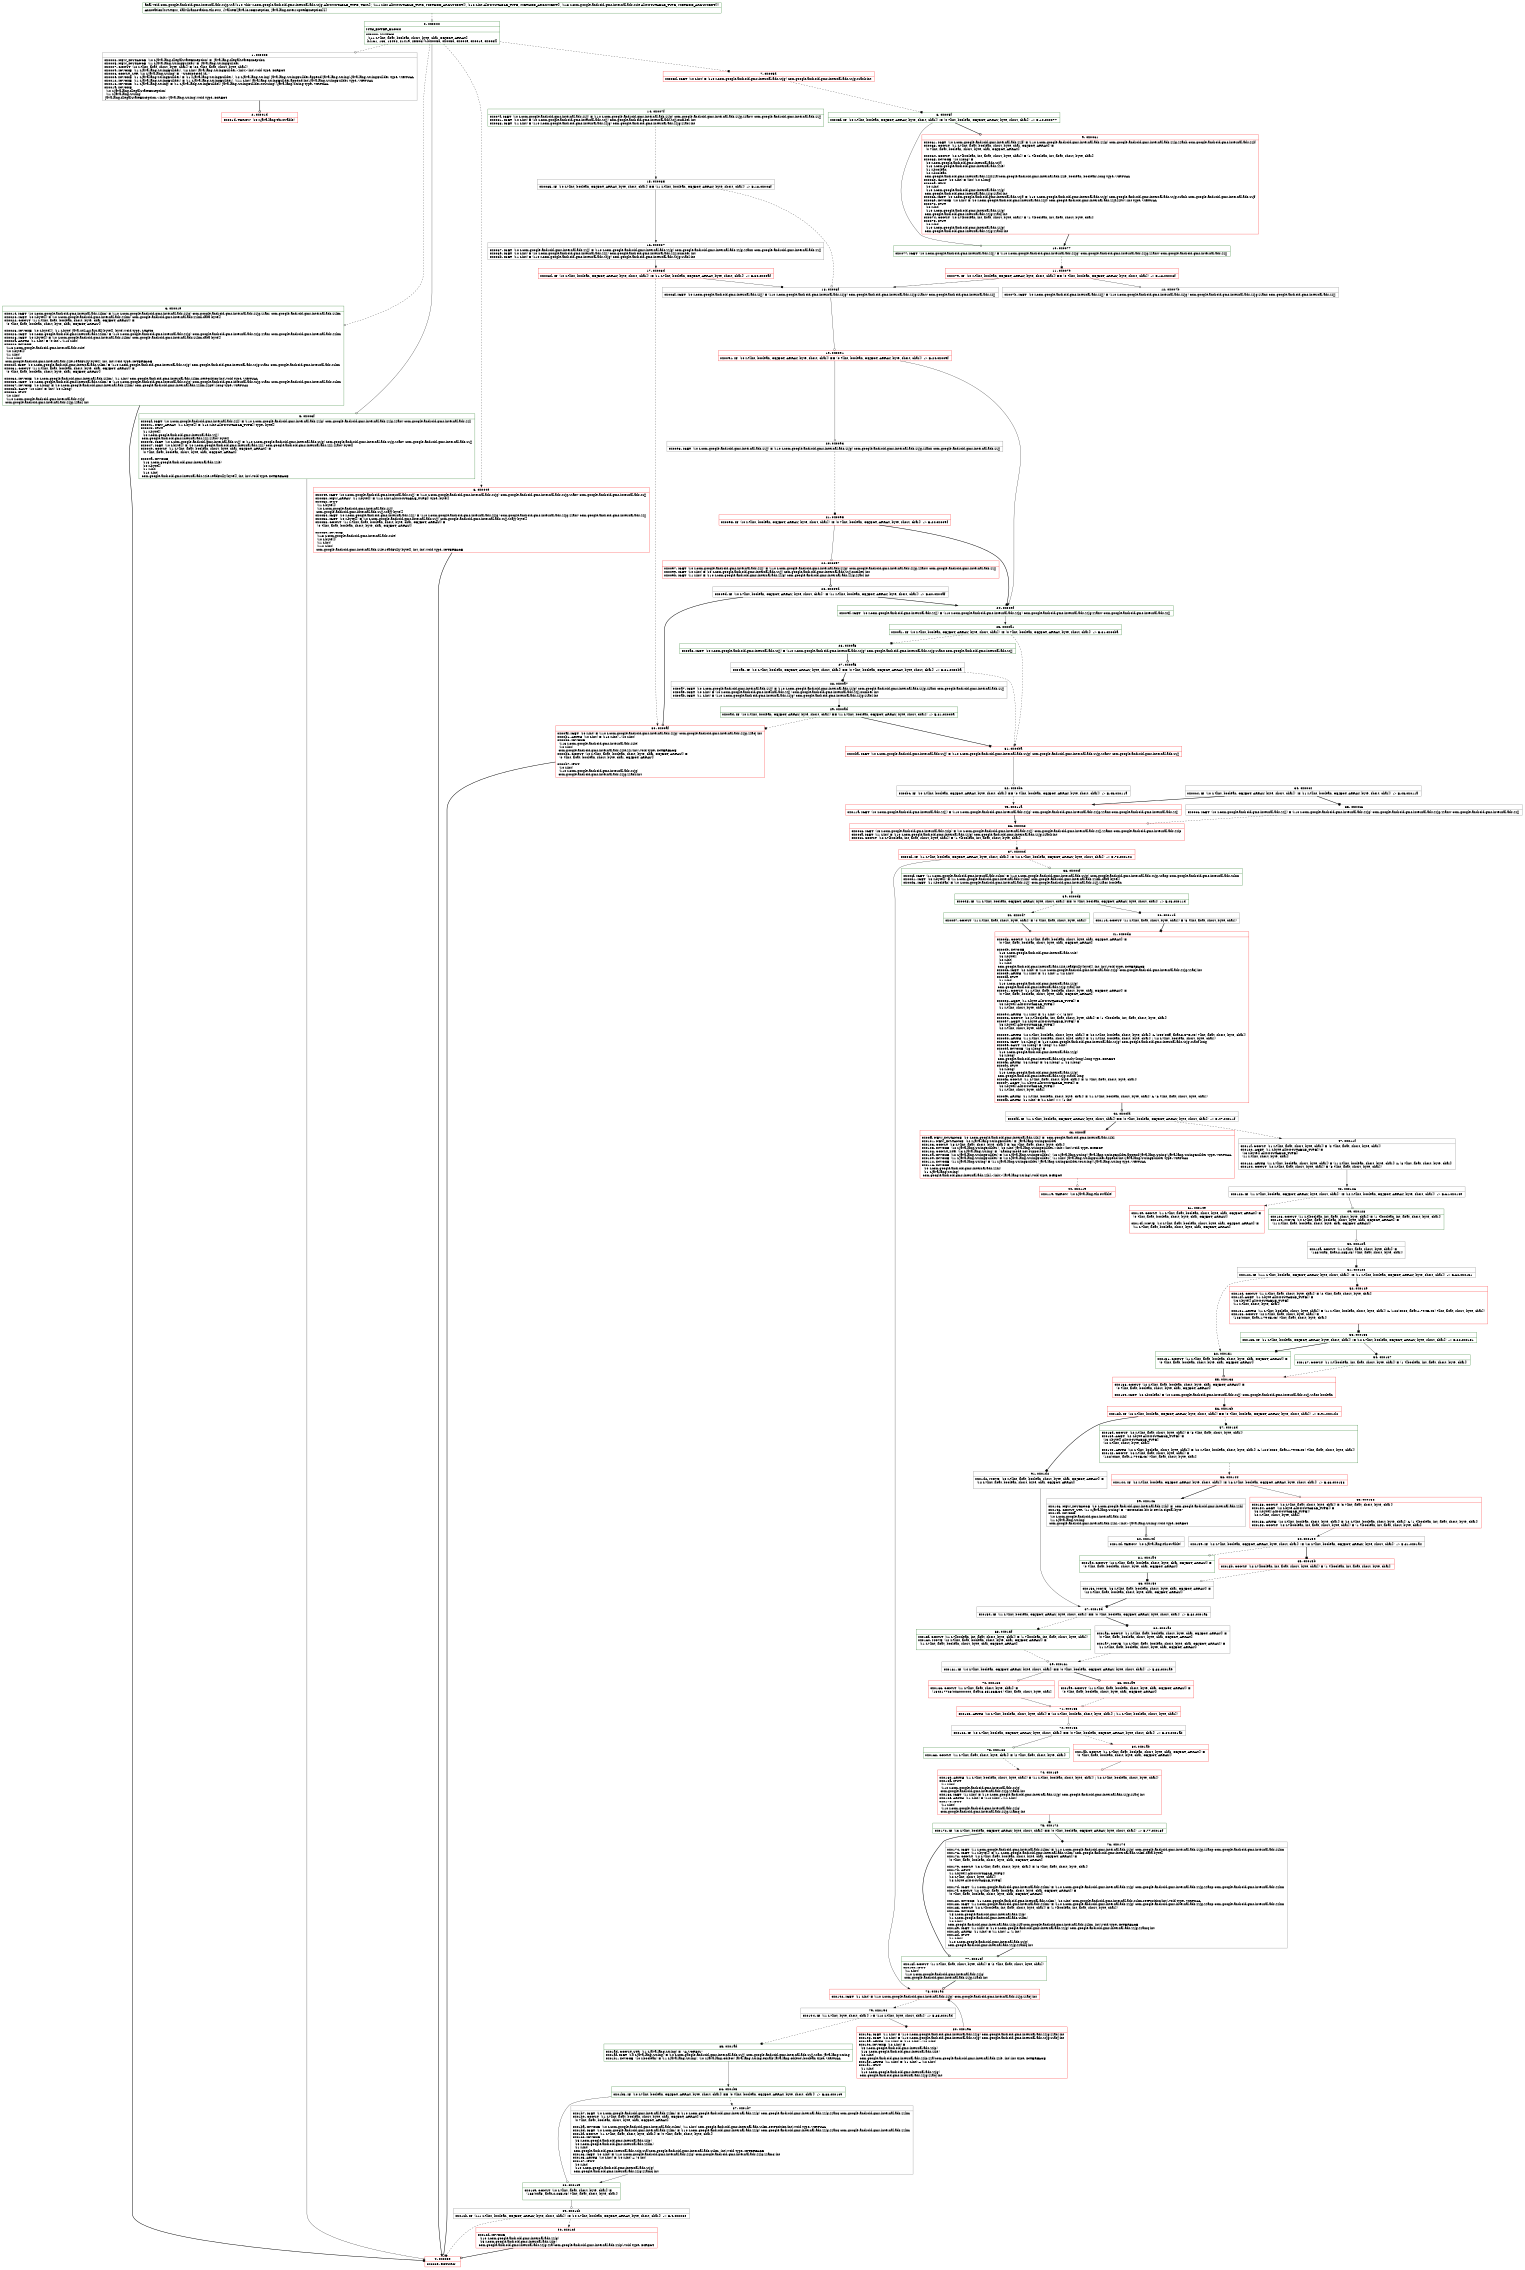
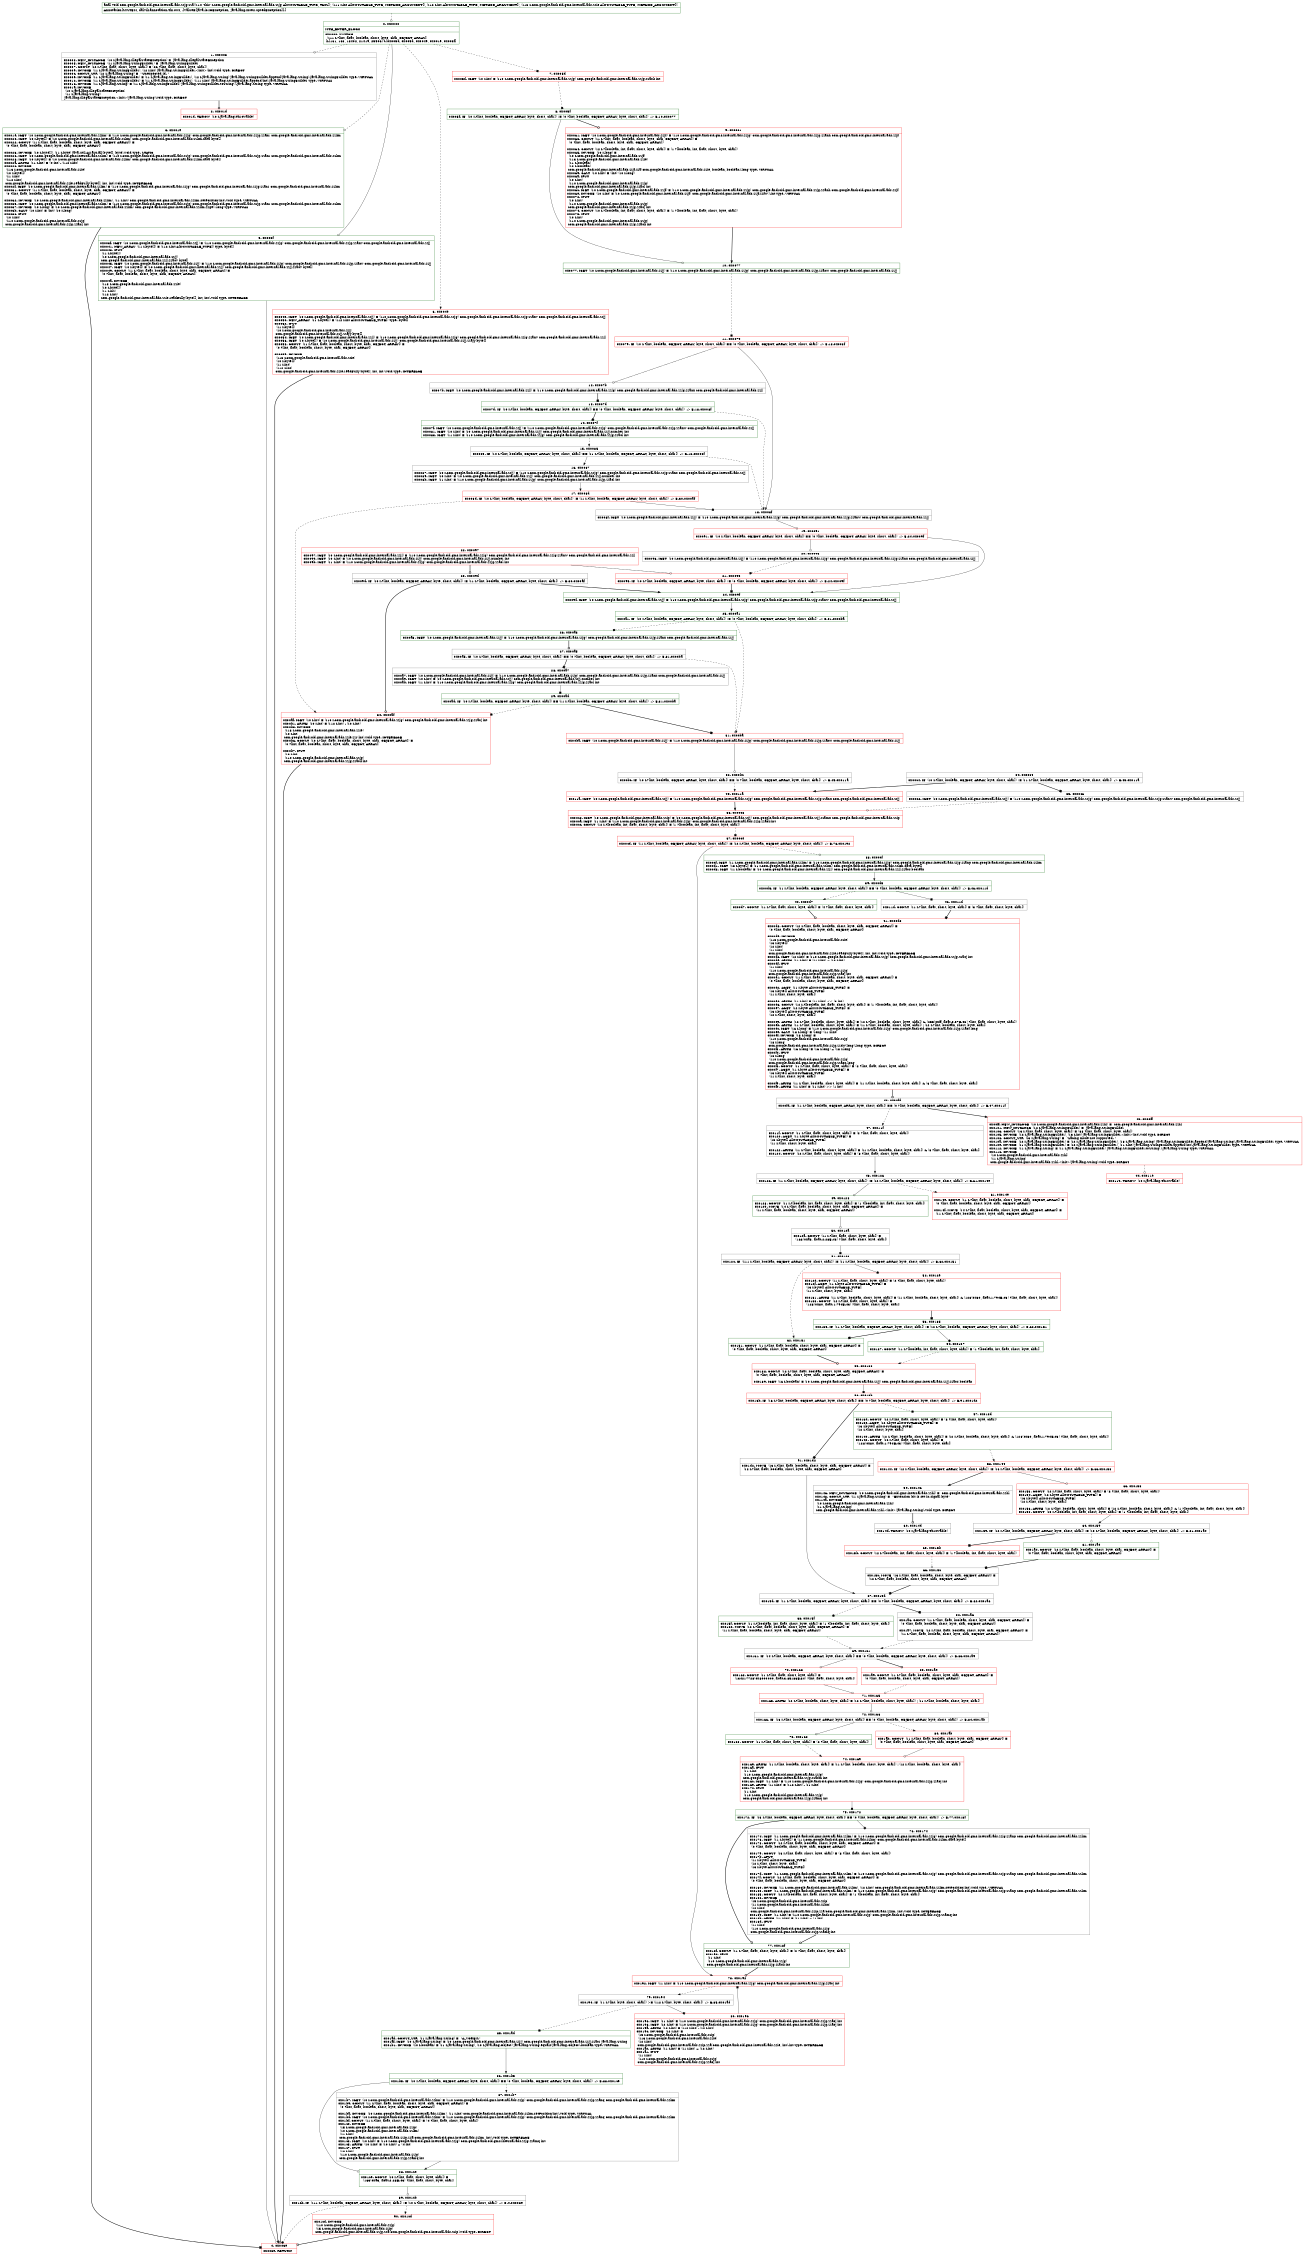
none -> (598, 407)
(833, 542) -> (620, 569)
(1063, 1513) -> (830, 1500)
